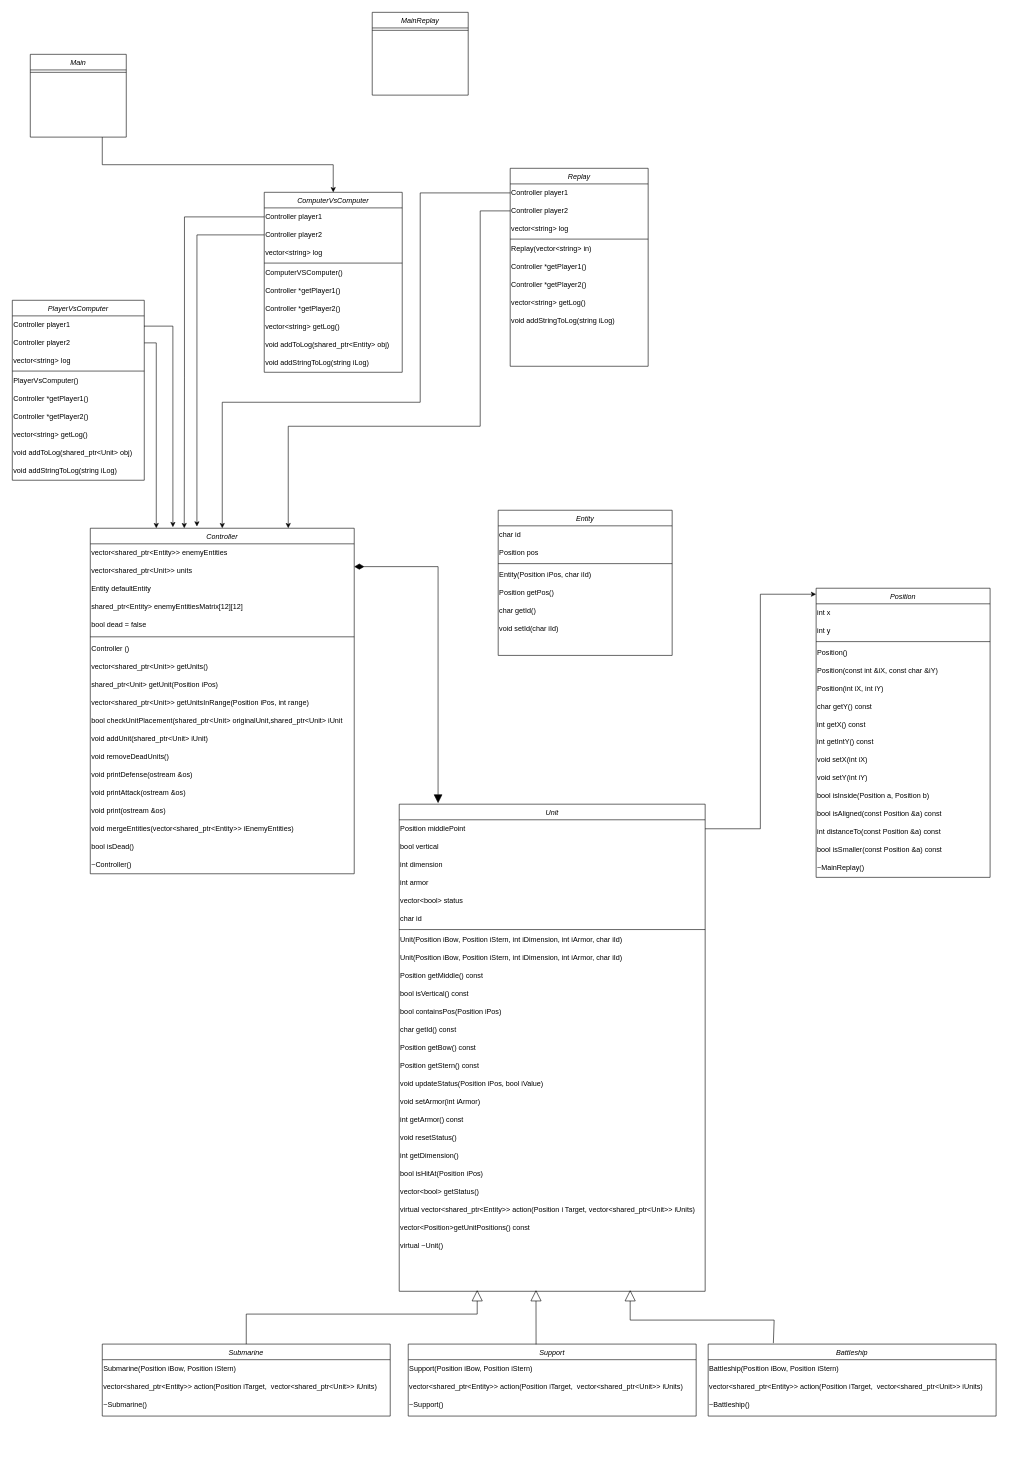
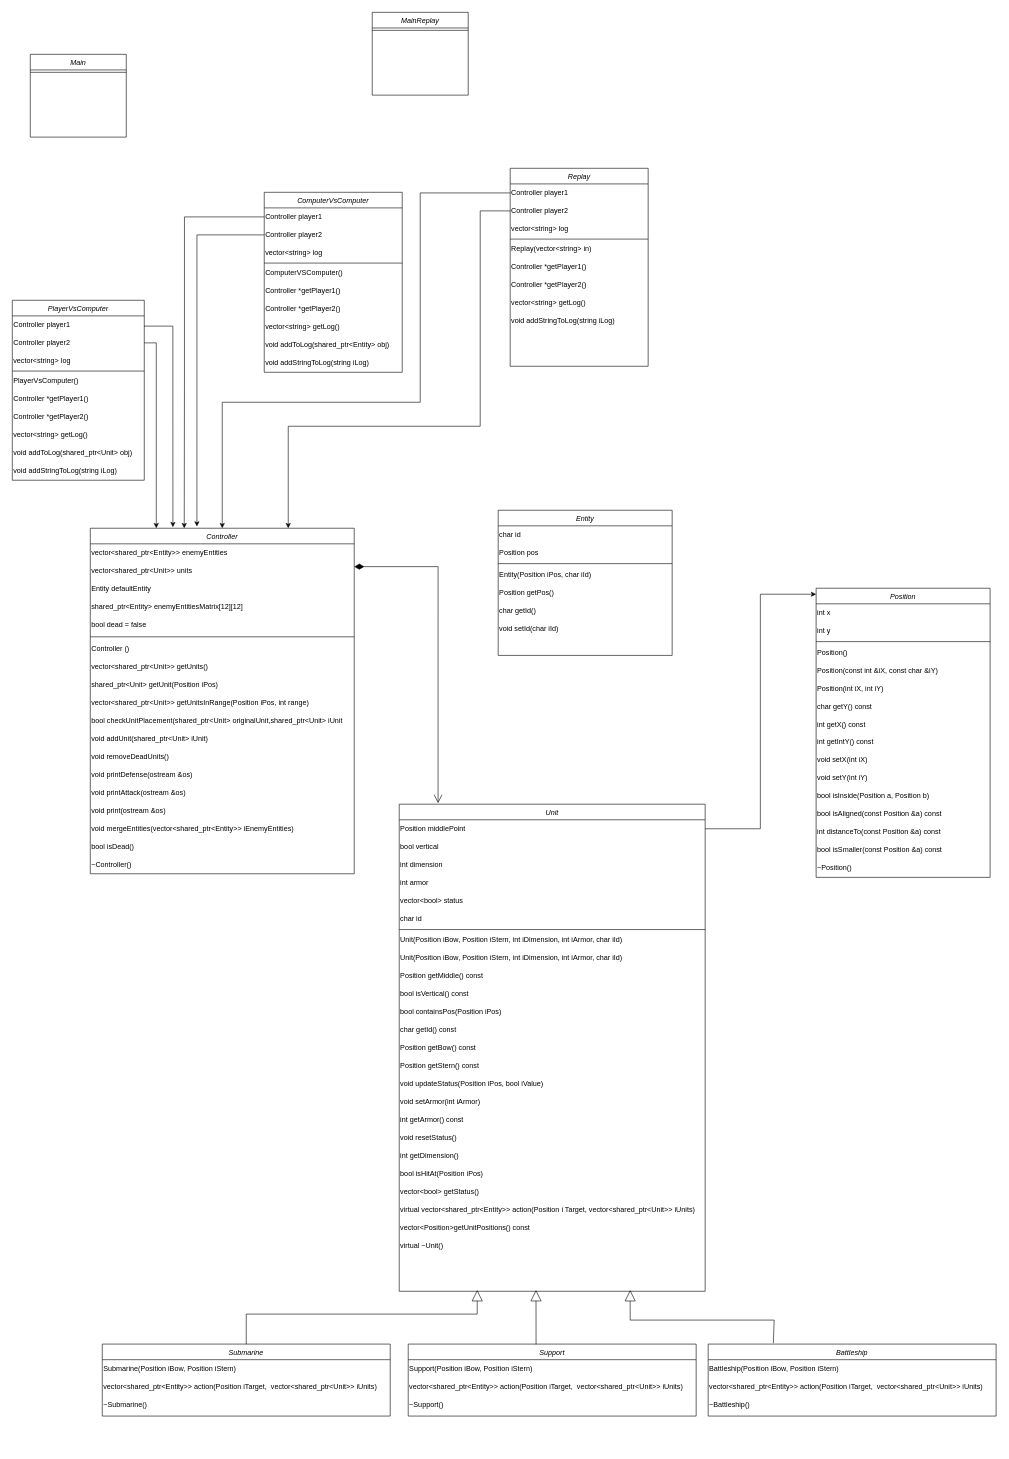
(102, 164) -> none
(438, 793) -> (438, 796)
(842, 869) -> (838, 869)
